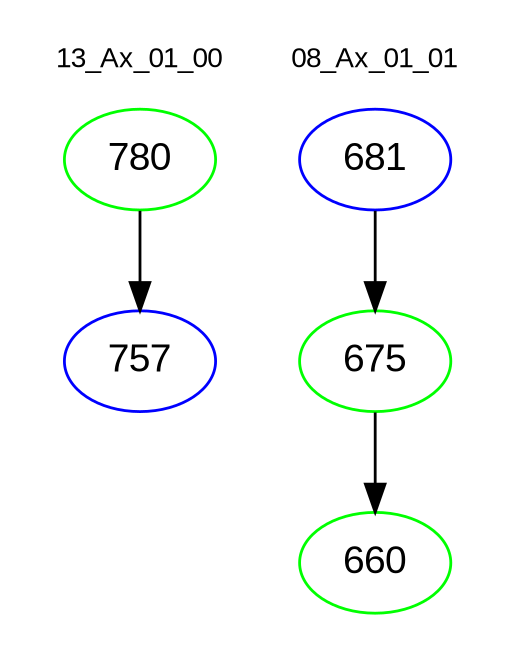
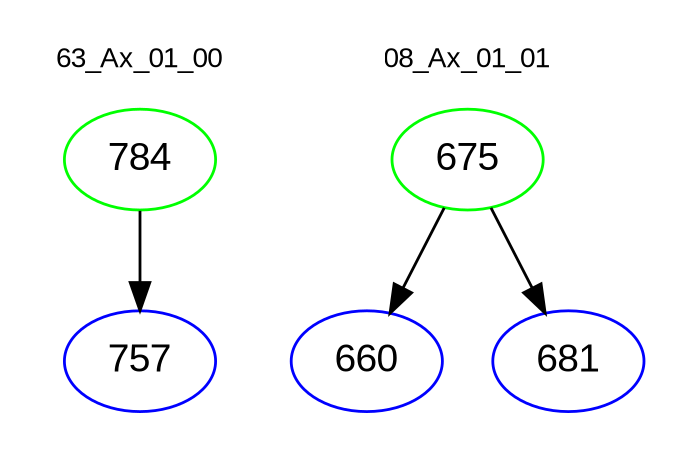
(140, 60) -> (140, 60)
(140, 160) -> (140, 160)
(375, 247) -> (512, 248)
(375, 563) -> (367, 361)
